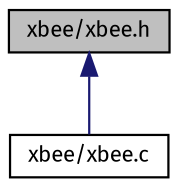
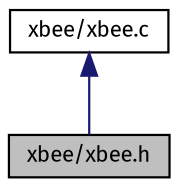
(89, 105) -> (89, 105)
